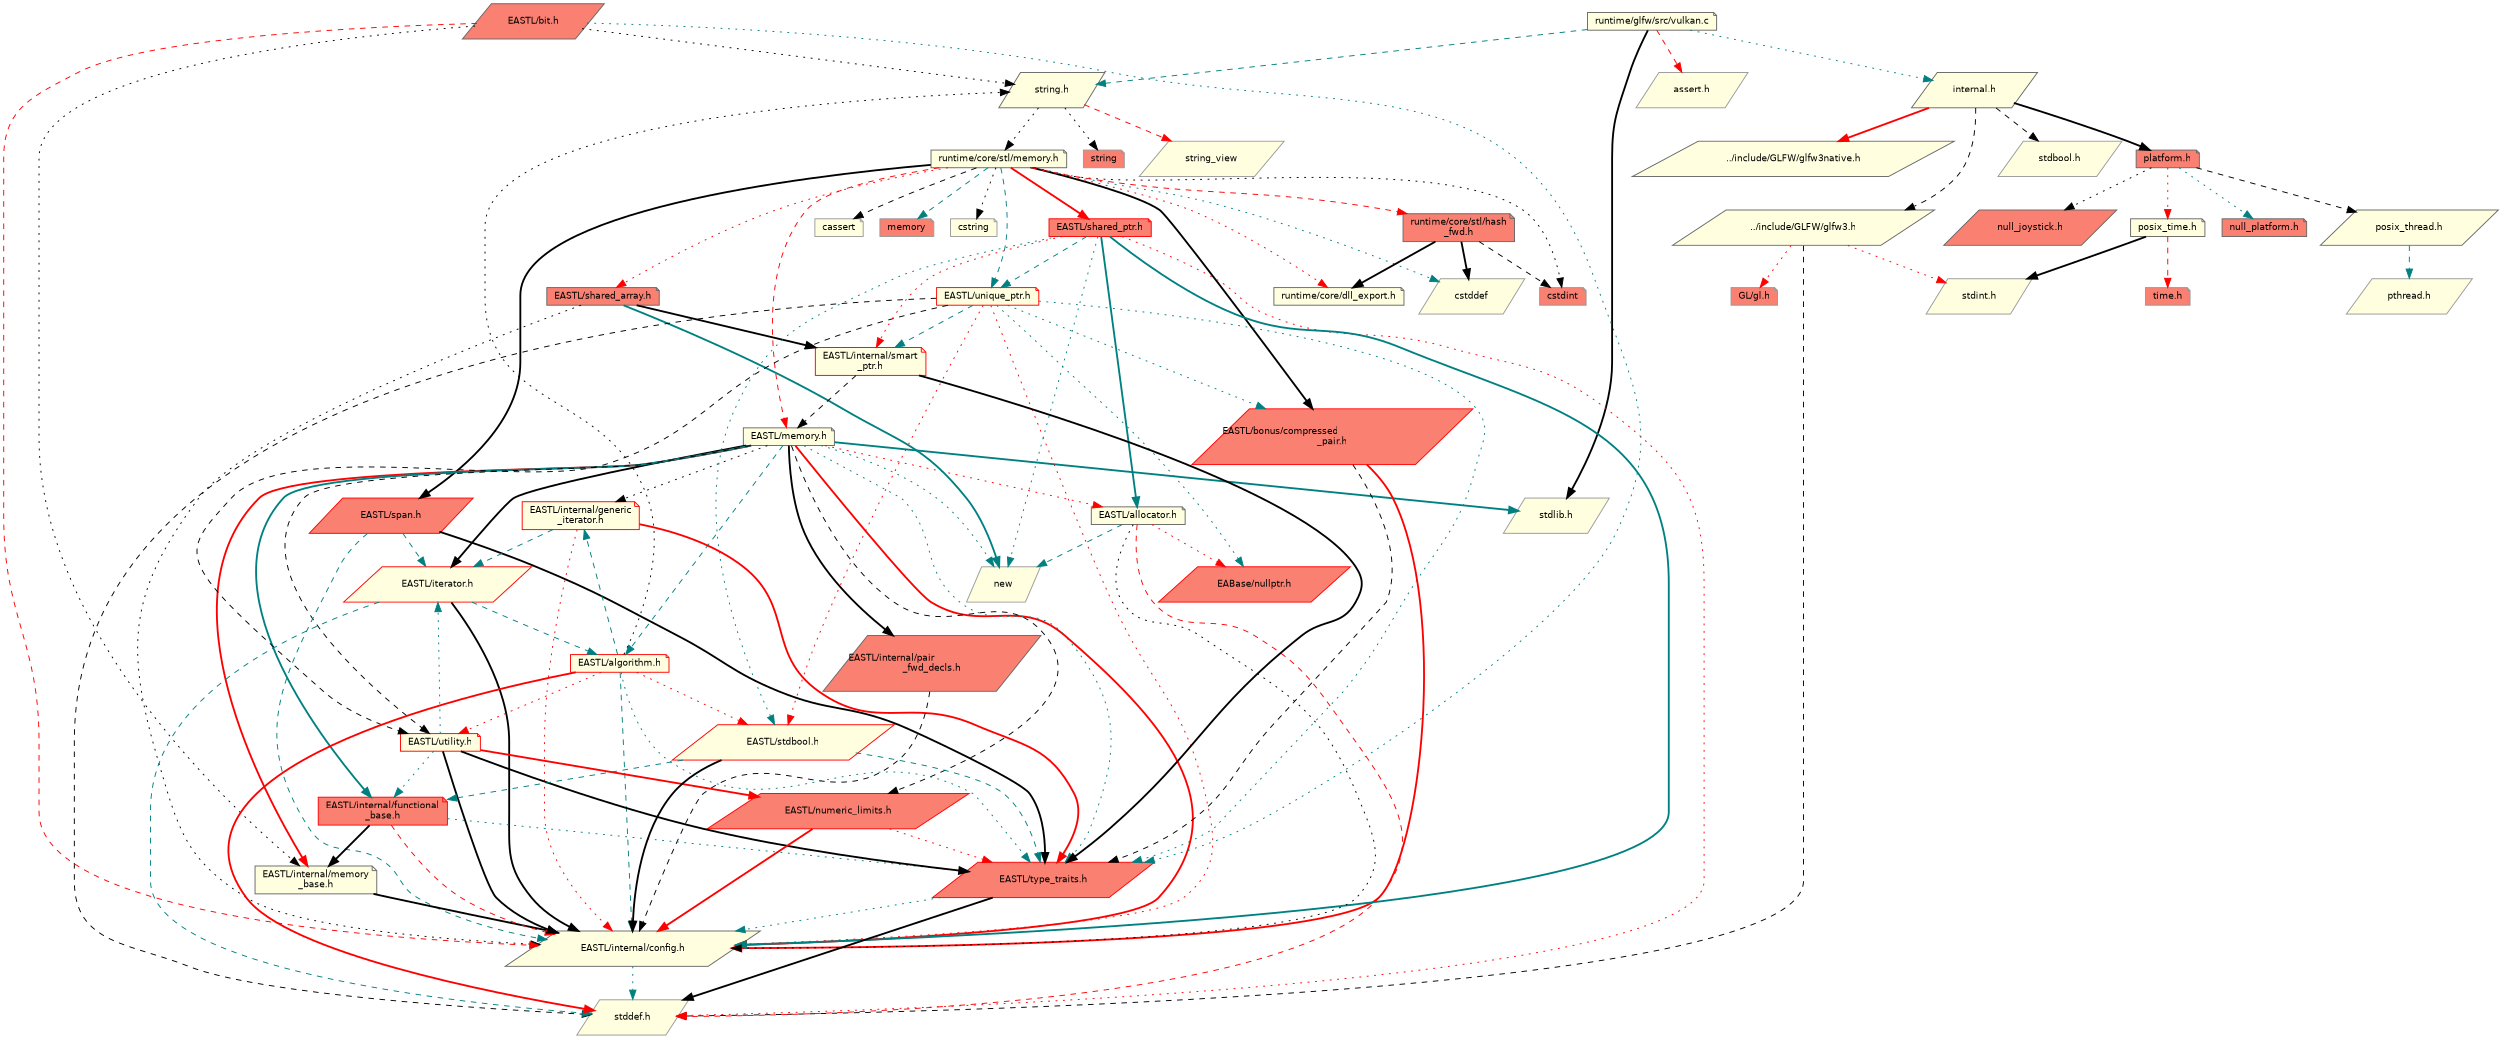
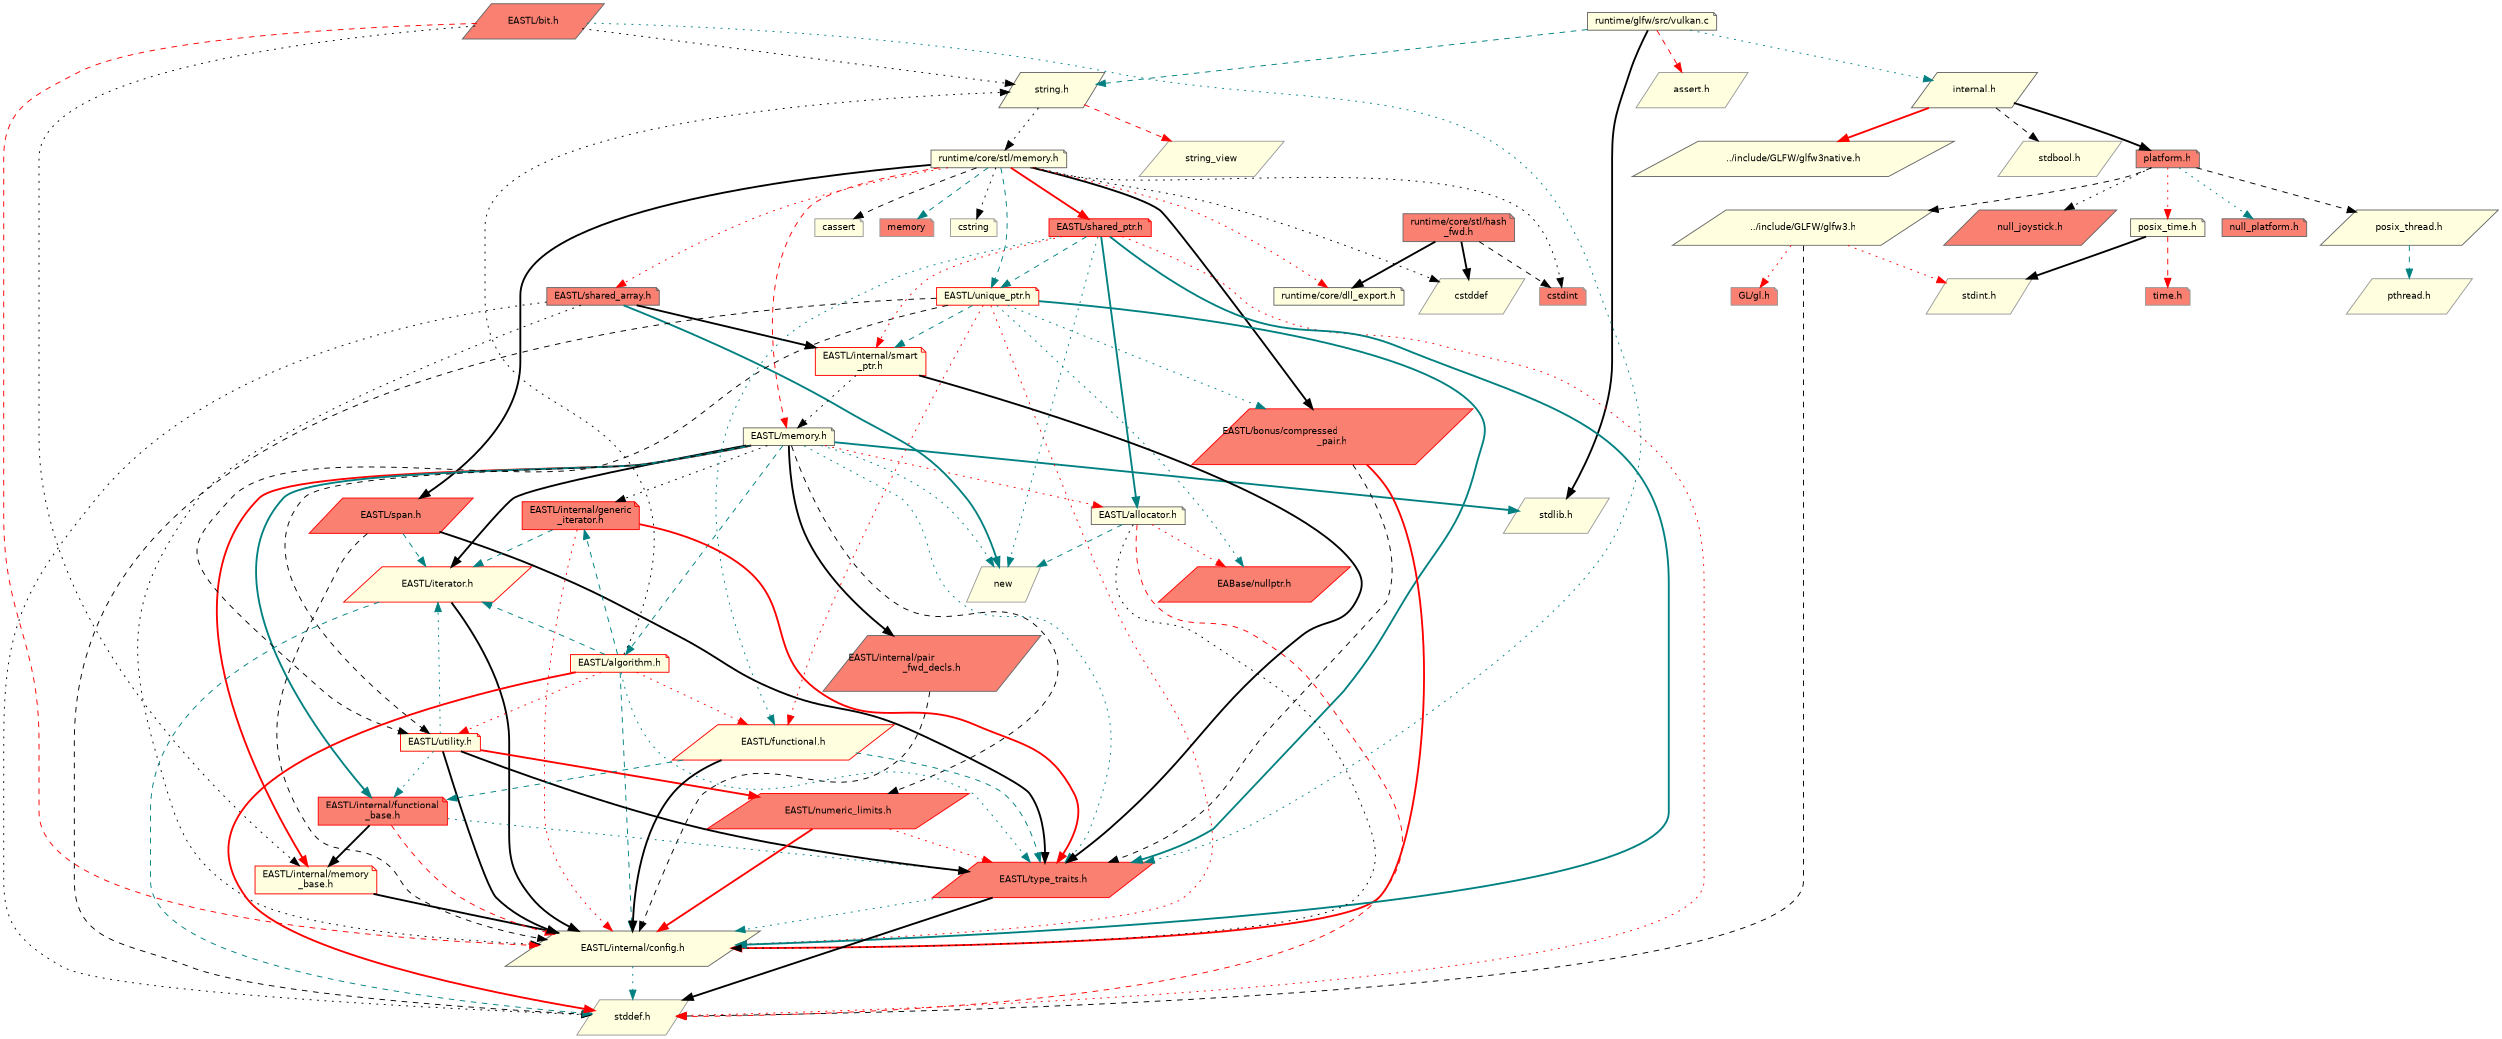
(1104, 159) -> none
(1963, 168) -> (2046, 193)
(1214, 192) -> none
(1236, 210) -> (1236, 210)
(833, 396) -> (833, 396)
(1474, 473) -> (1474, 473)
(581, 516) -> (581, 516)
(530, 627) -> (548, 630)
(783, 742) -> (783, 742)
none -> (4, 743)
(1186, 784) -> none
(294, 801) -> (294, 801)
(316, 880) -> (316, 880)
